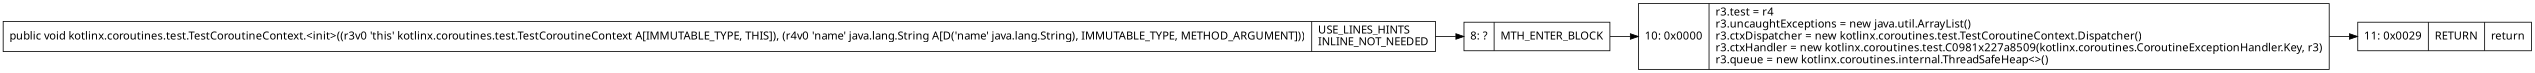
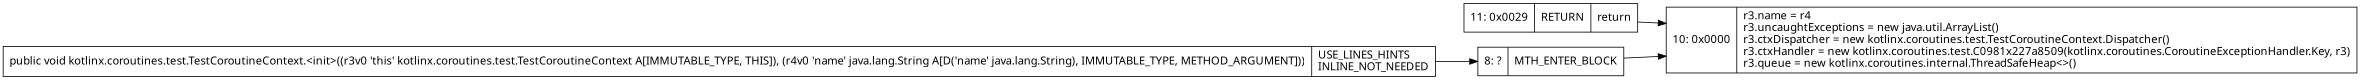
(1745, 12) -> (1777, 16)
(2339, 36) -> (1648, 23)
